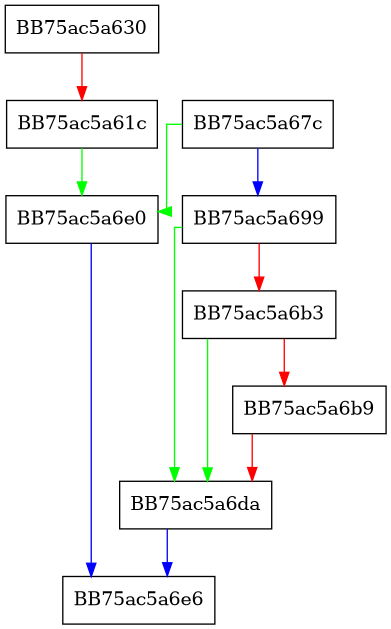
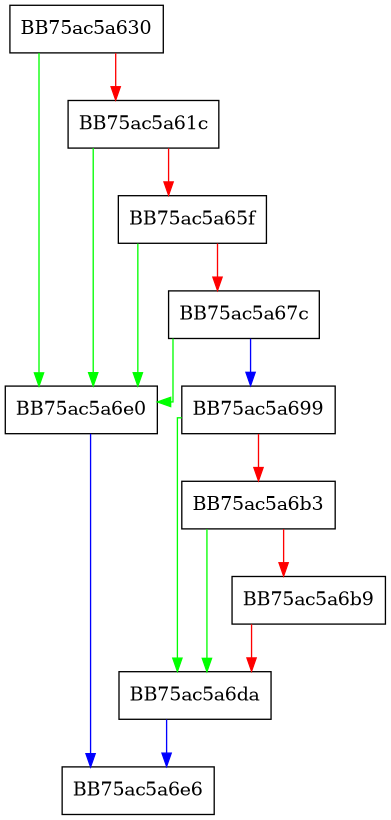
none -> (39, 213)
none -> (192, 219)
